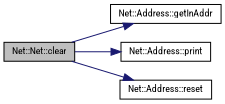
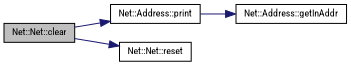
(98, 34) -> (213, 14)
(166, 90) -> (155, 52)
